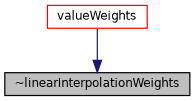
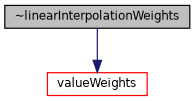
(97, 44) -> (97, 44)
